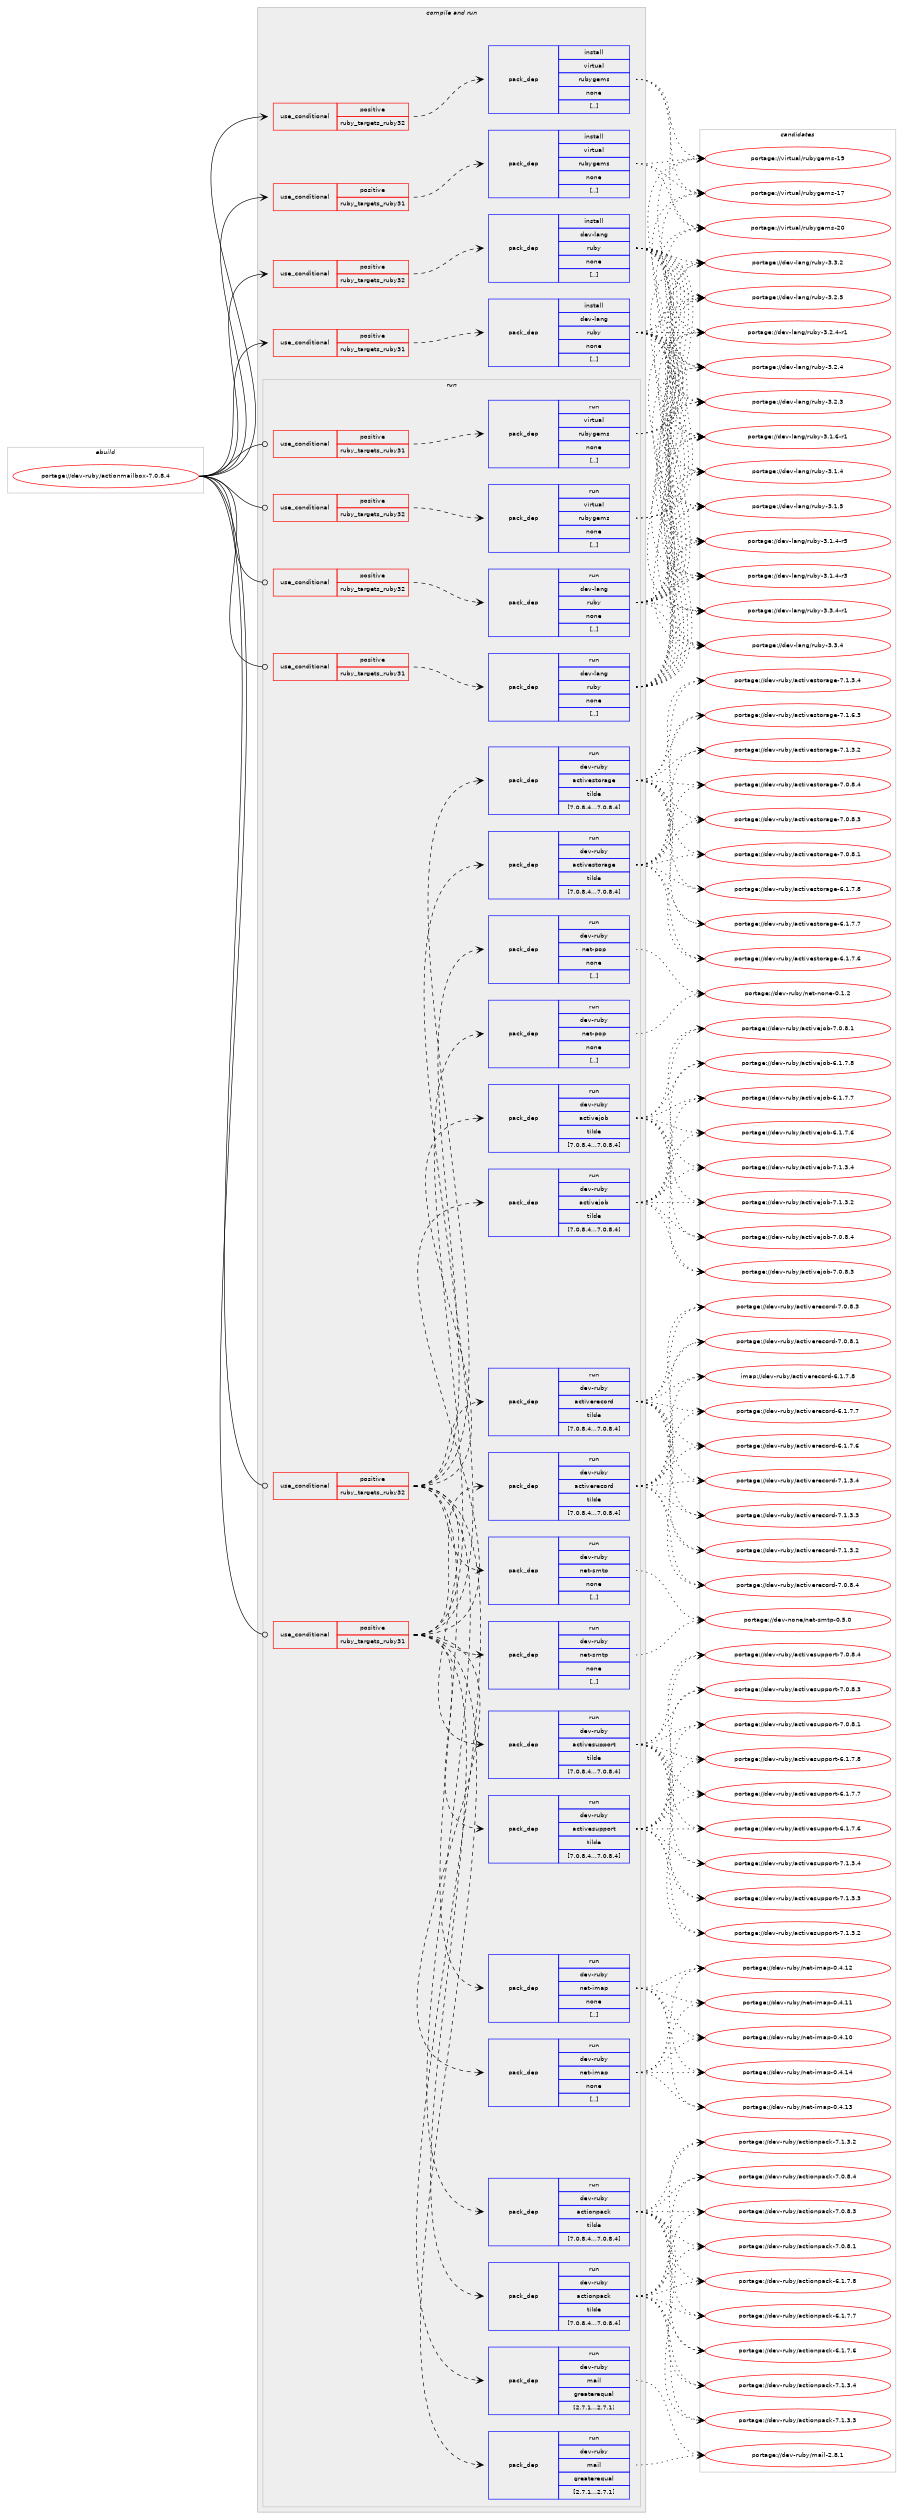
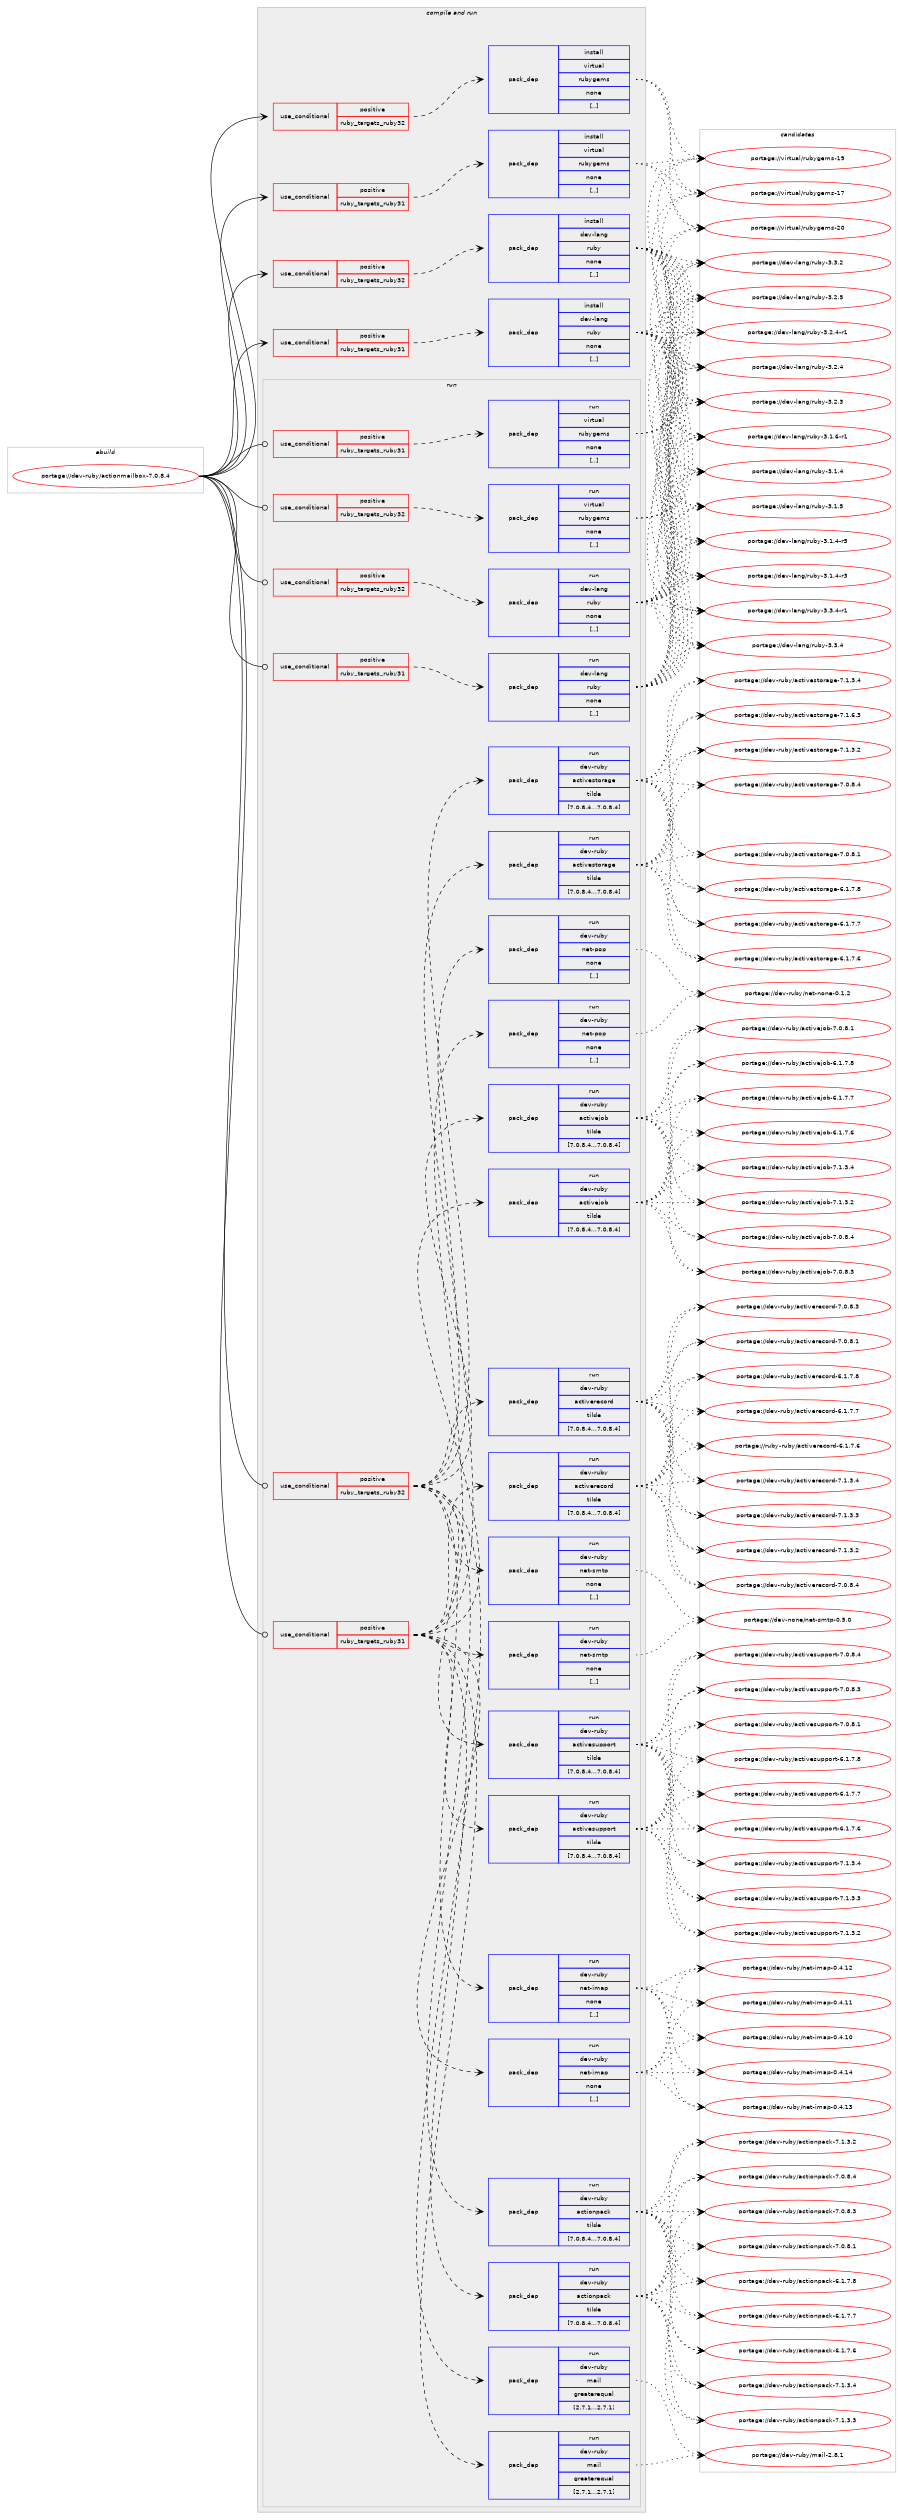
(798, 820) -> none
(798, 1377) -> (798, 1377)
(798, 1446) -> (798, 1446)
